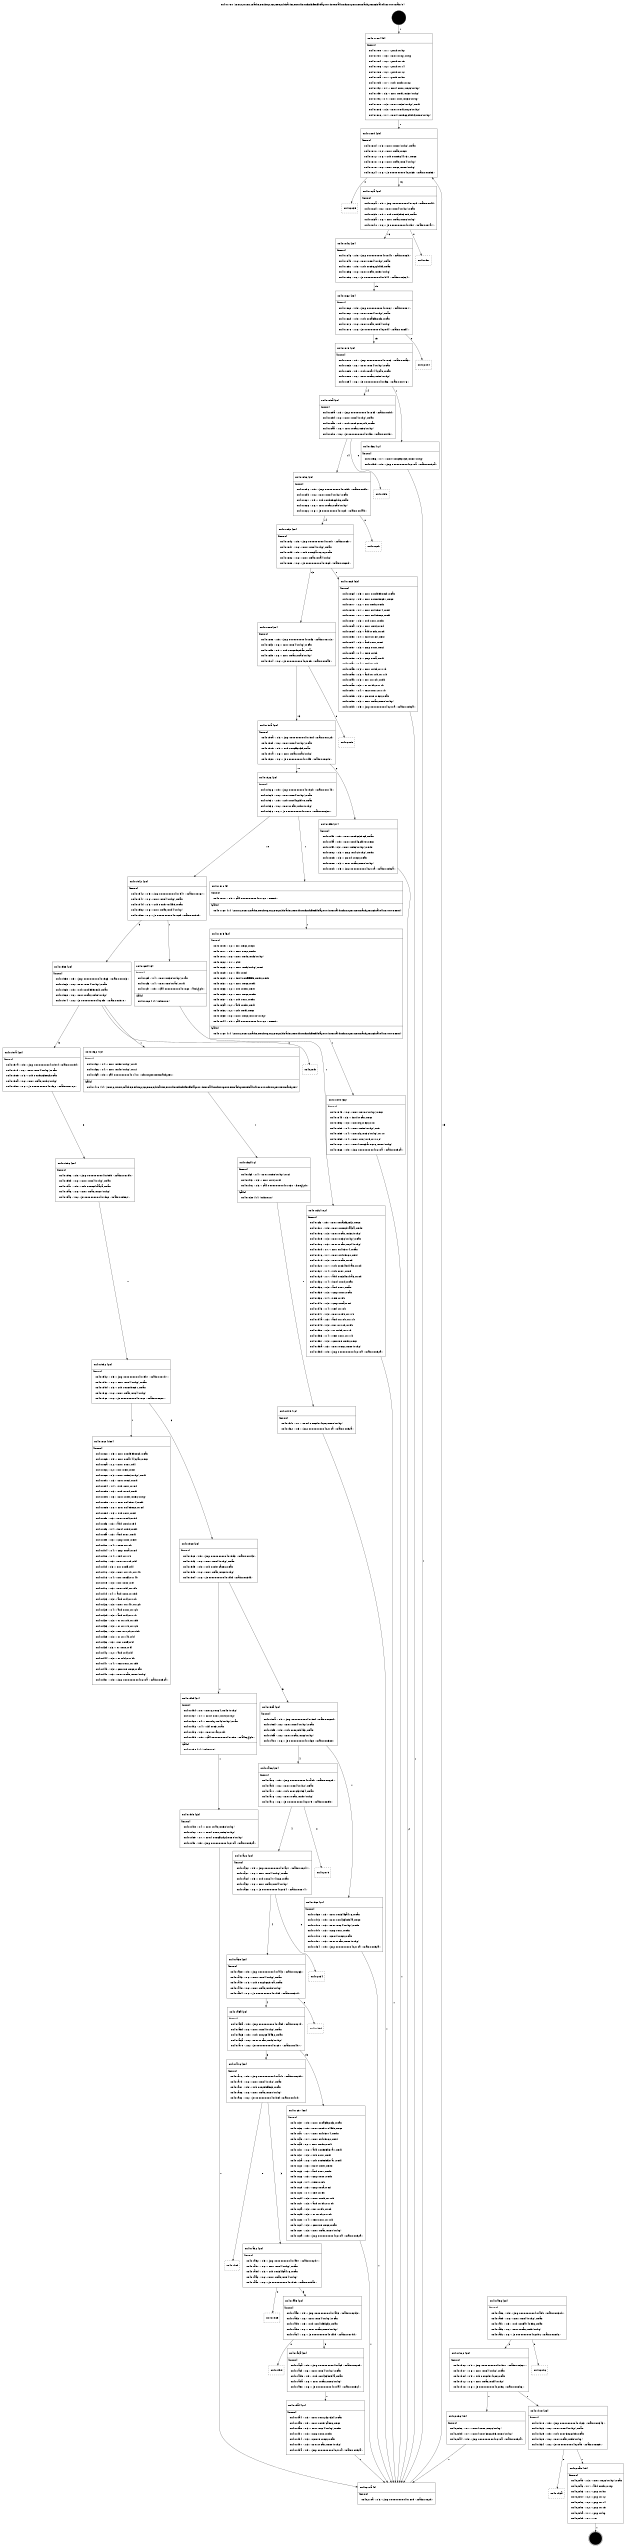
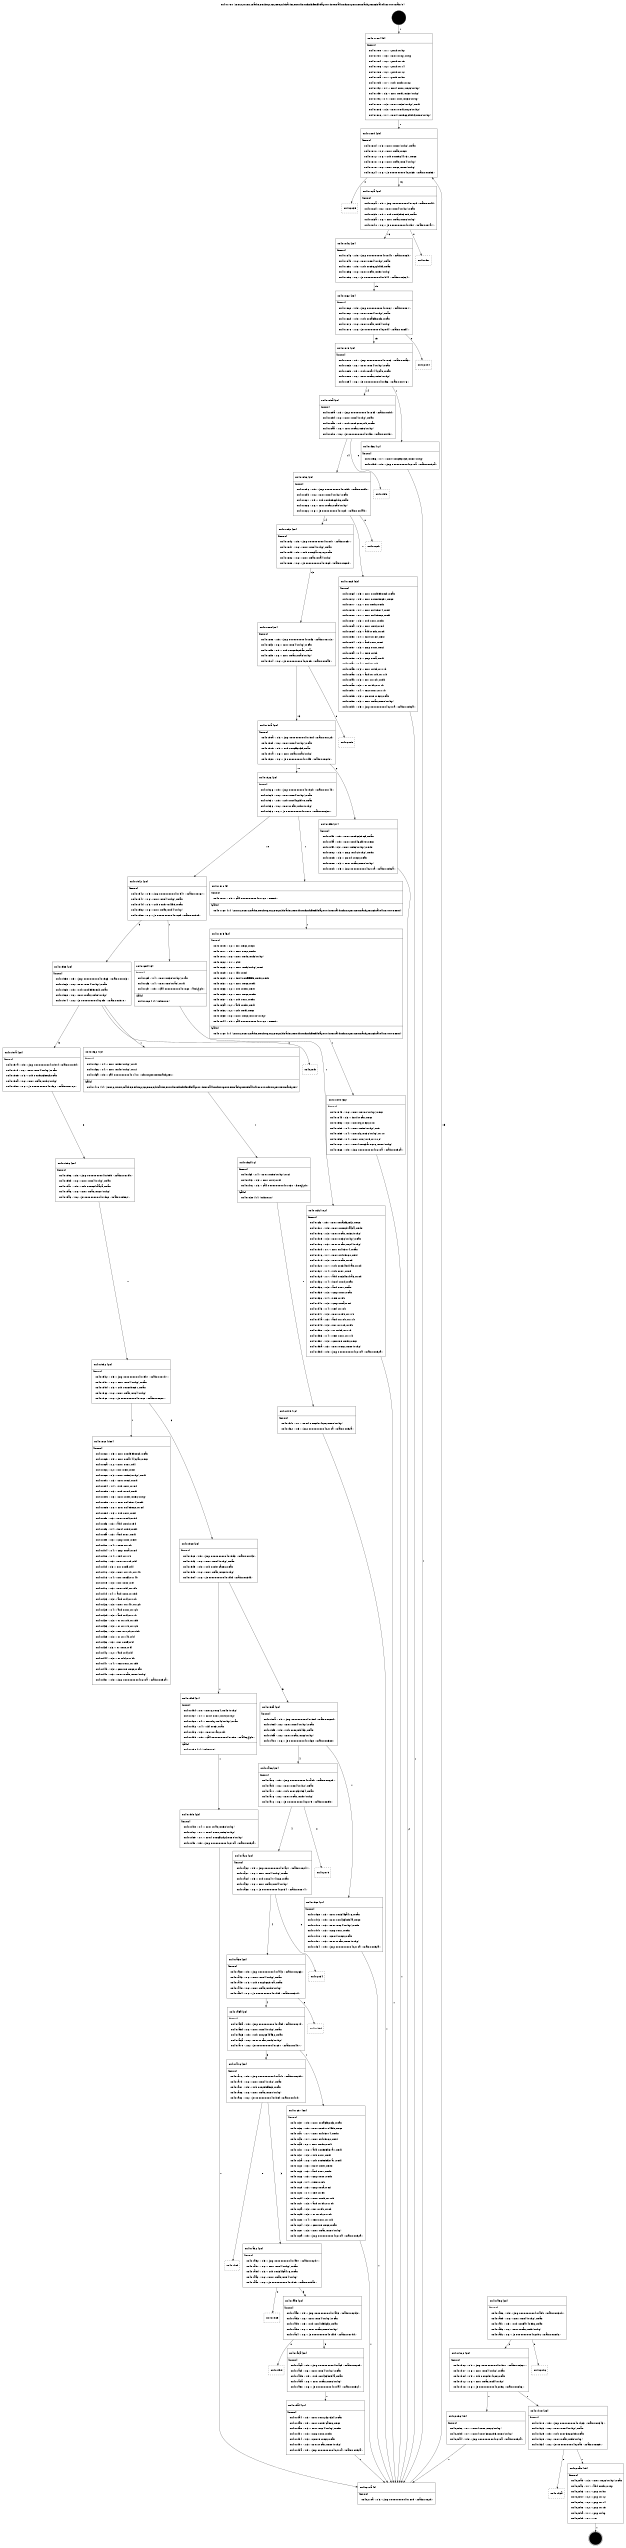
(335, 573) -> (360, 545)
(306, 2055) -> (306, 2055)
